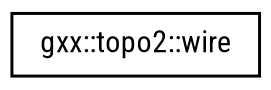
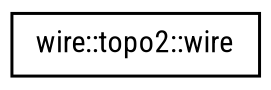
(136, 45) -> (136, 45)
